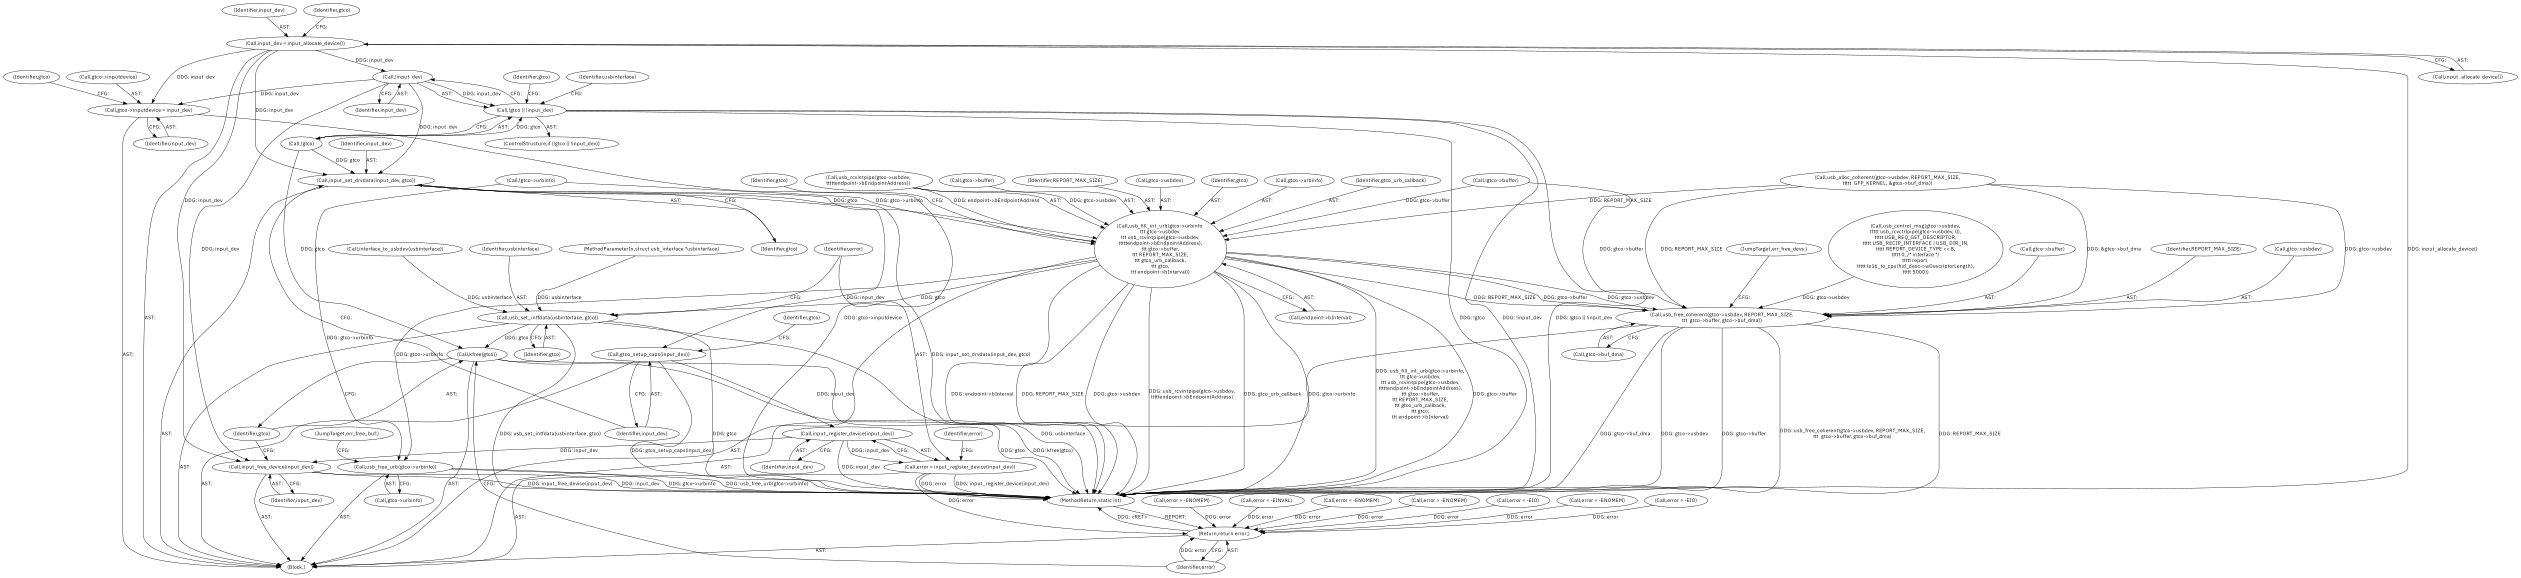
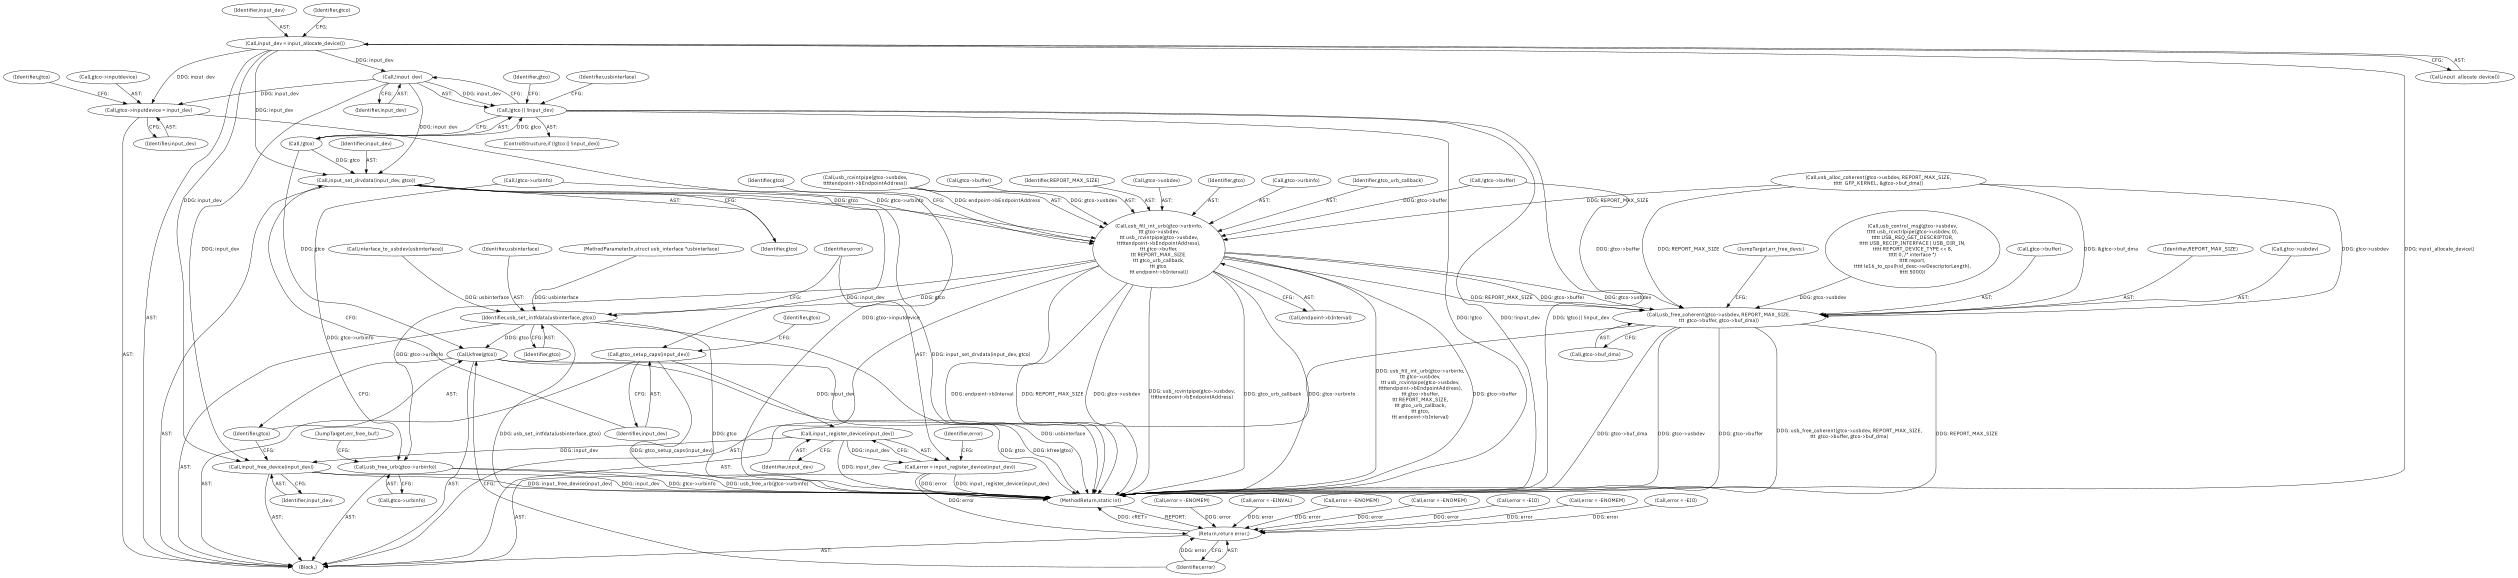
(548, 318) -> (539, 318)
